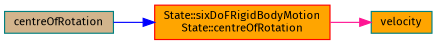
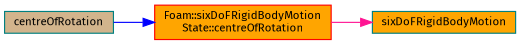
(242, 22) -> (243, 22)
(402, 22) -> (444, 22)
